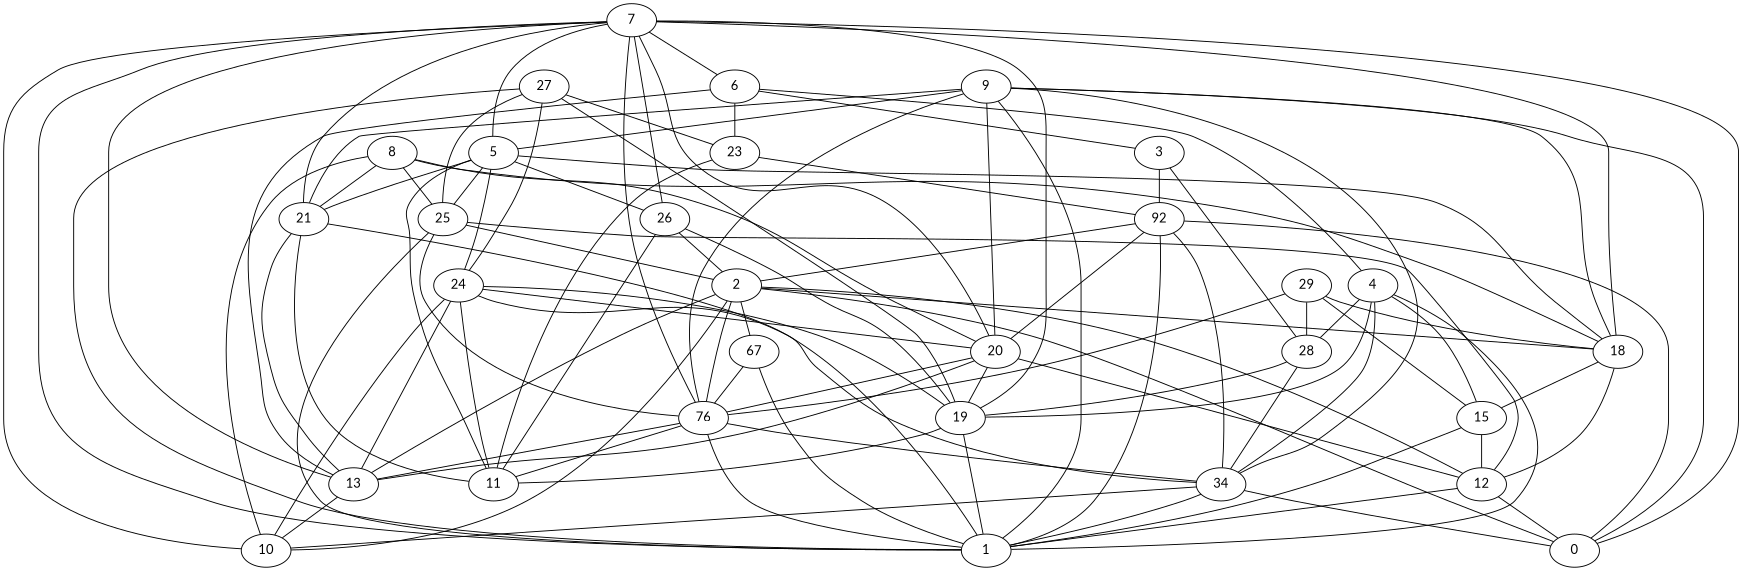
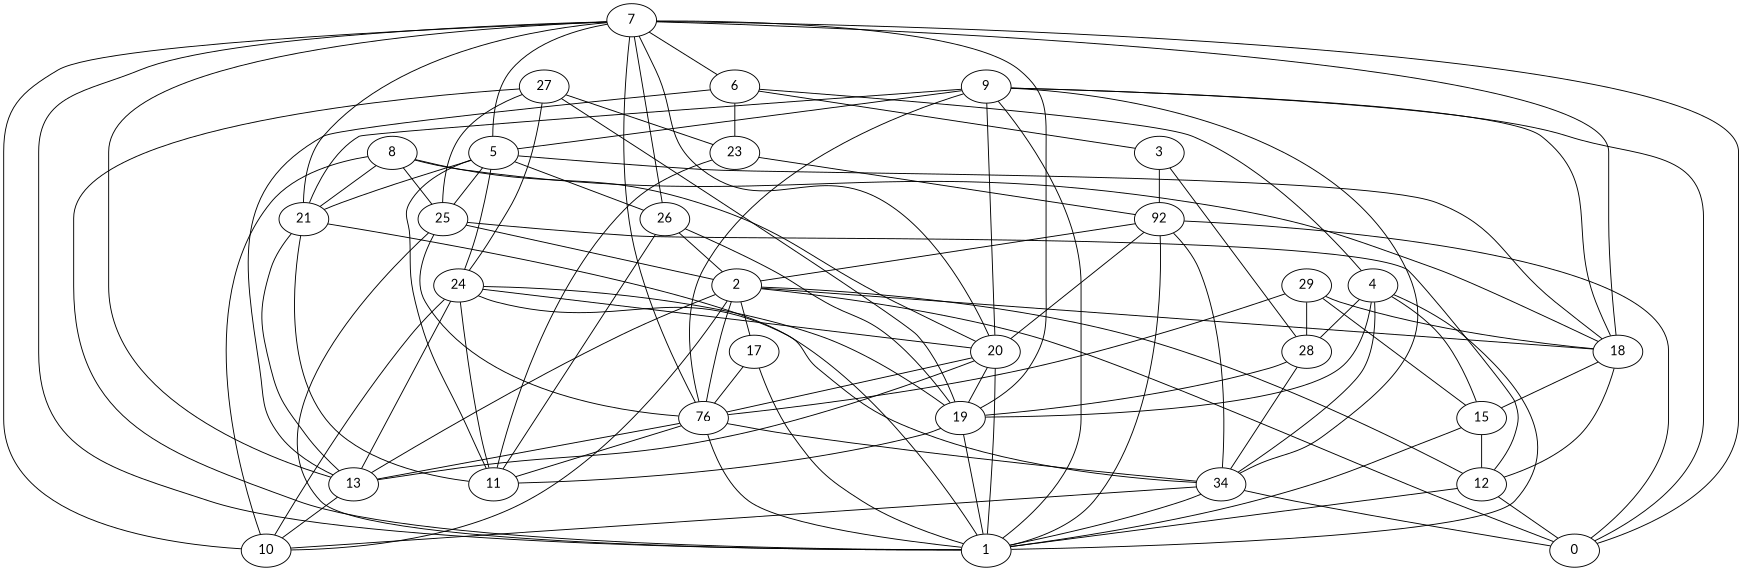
(754, 352) -> (754, 352)
(1217, 412) -> (993, 447)
